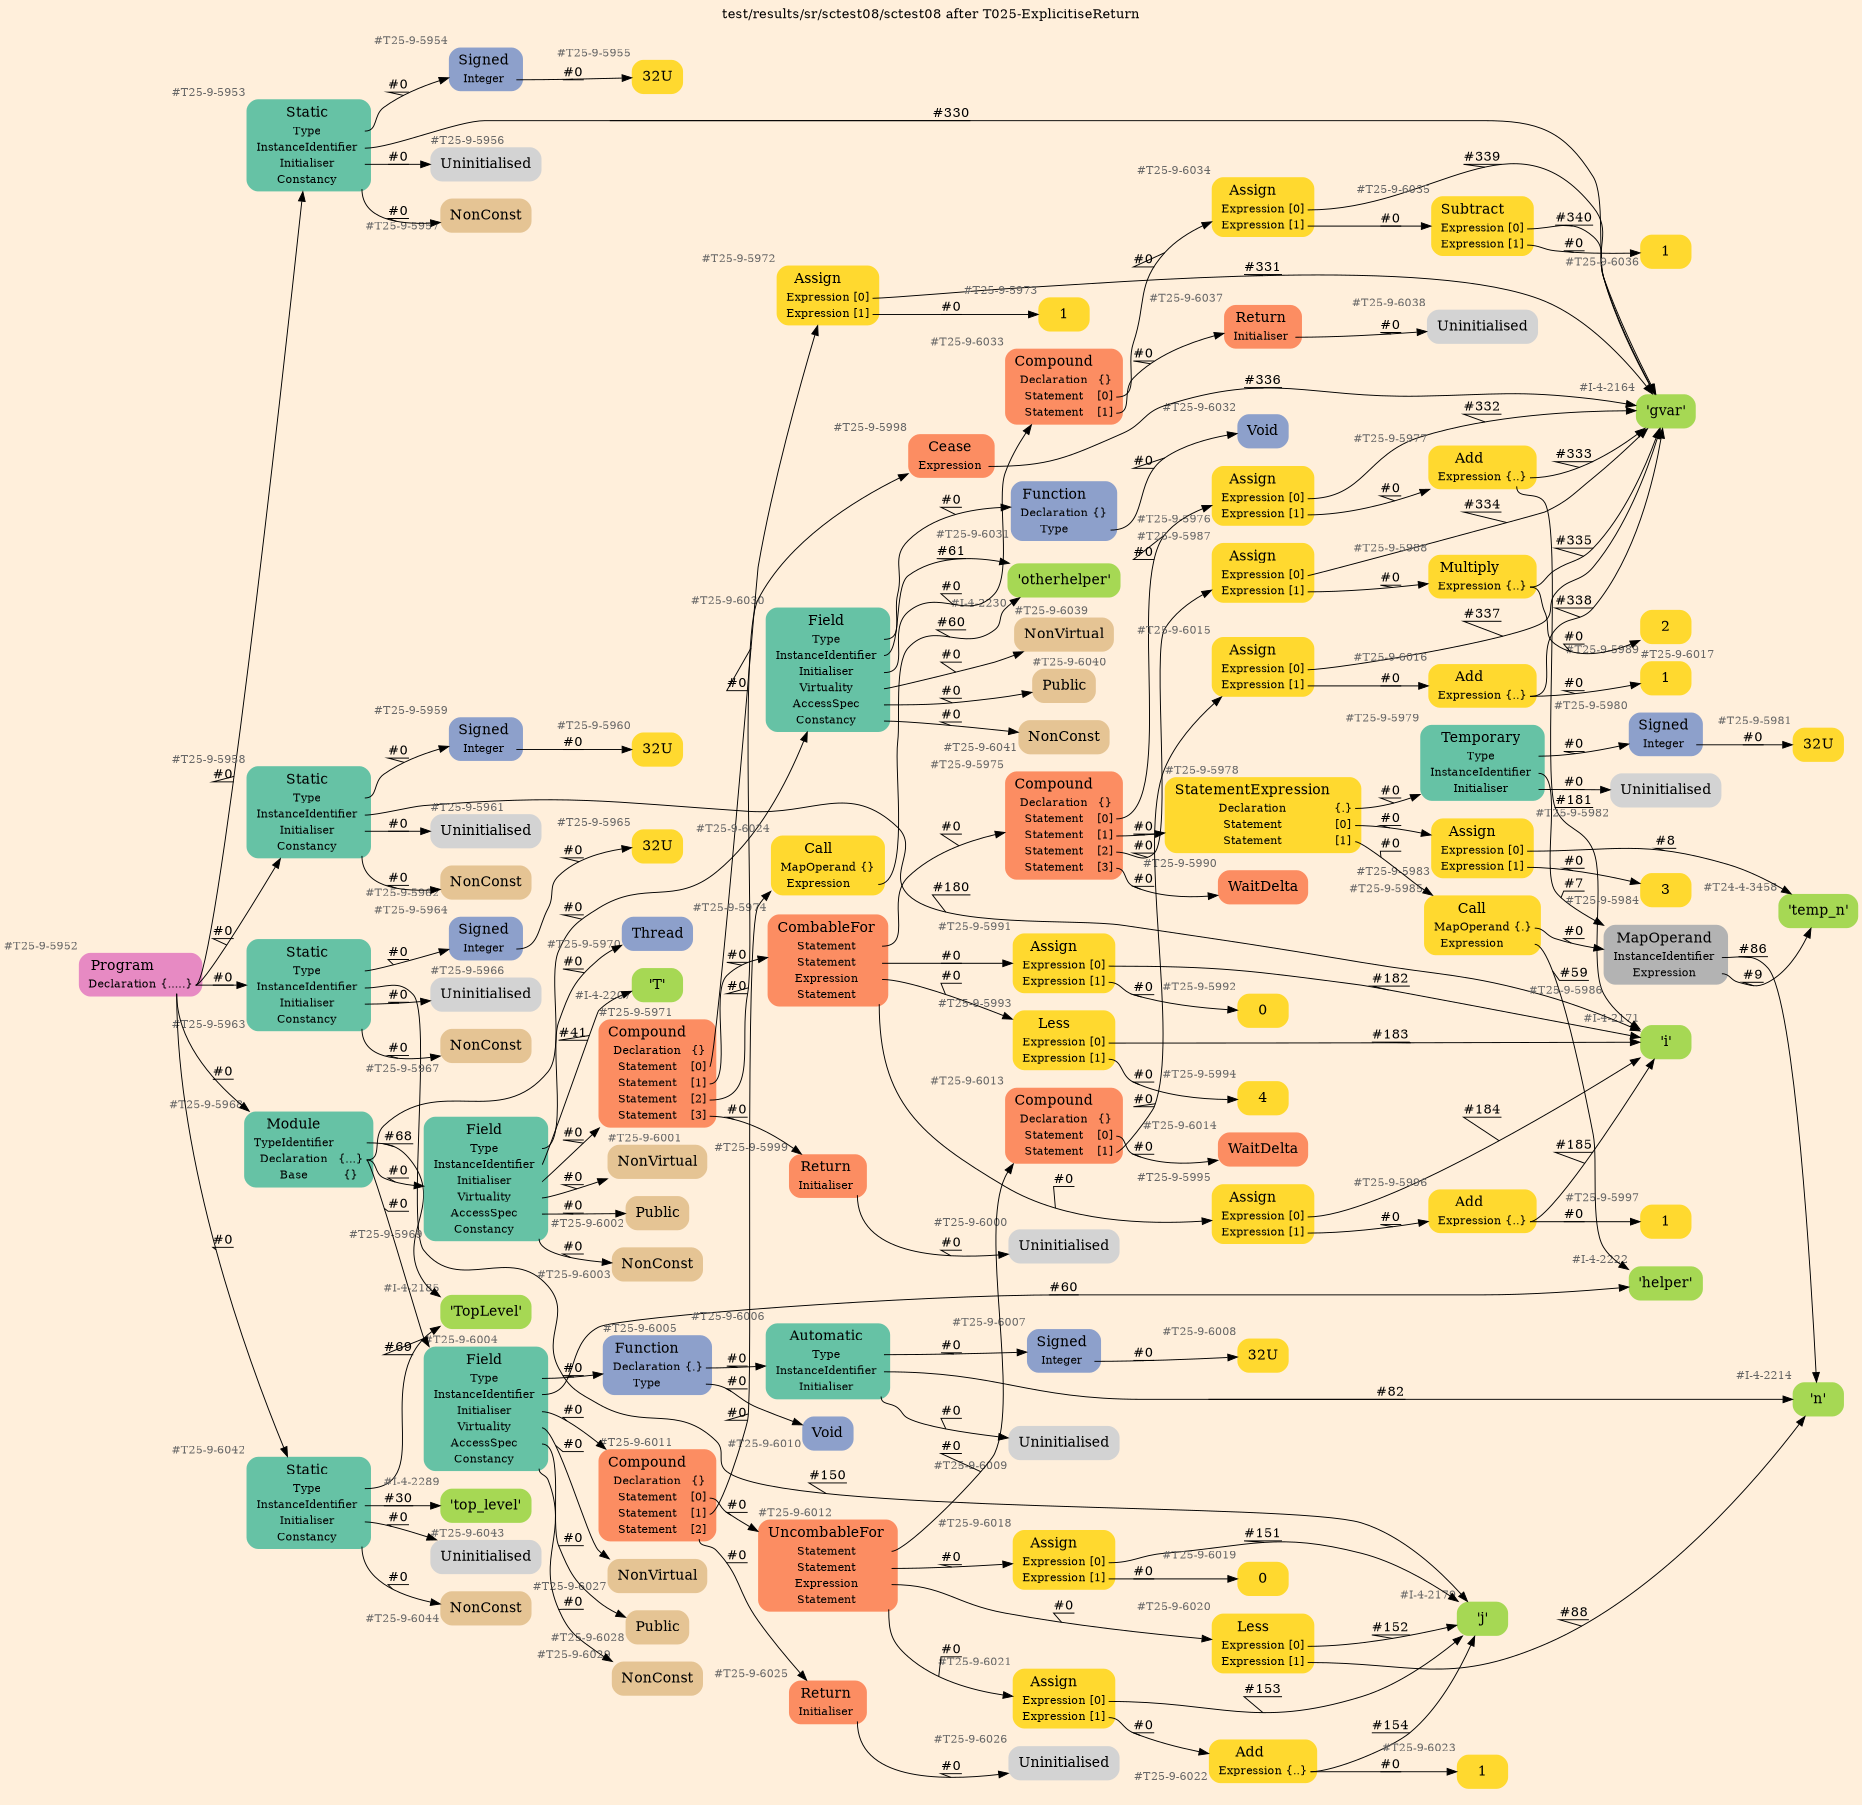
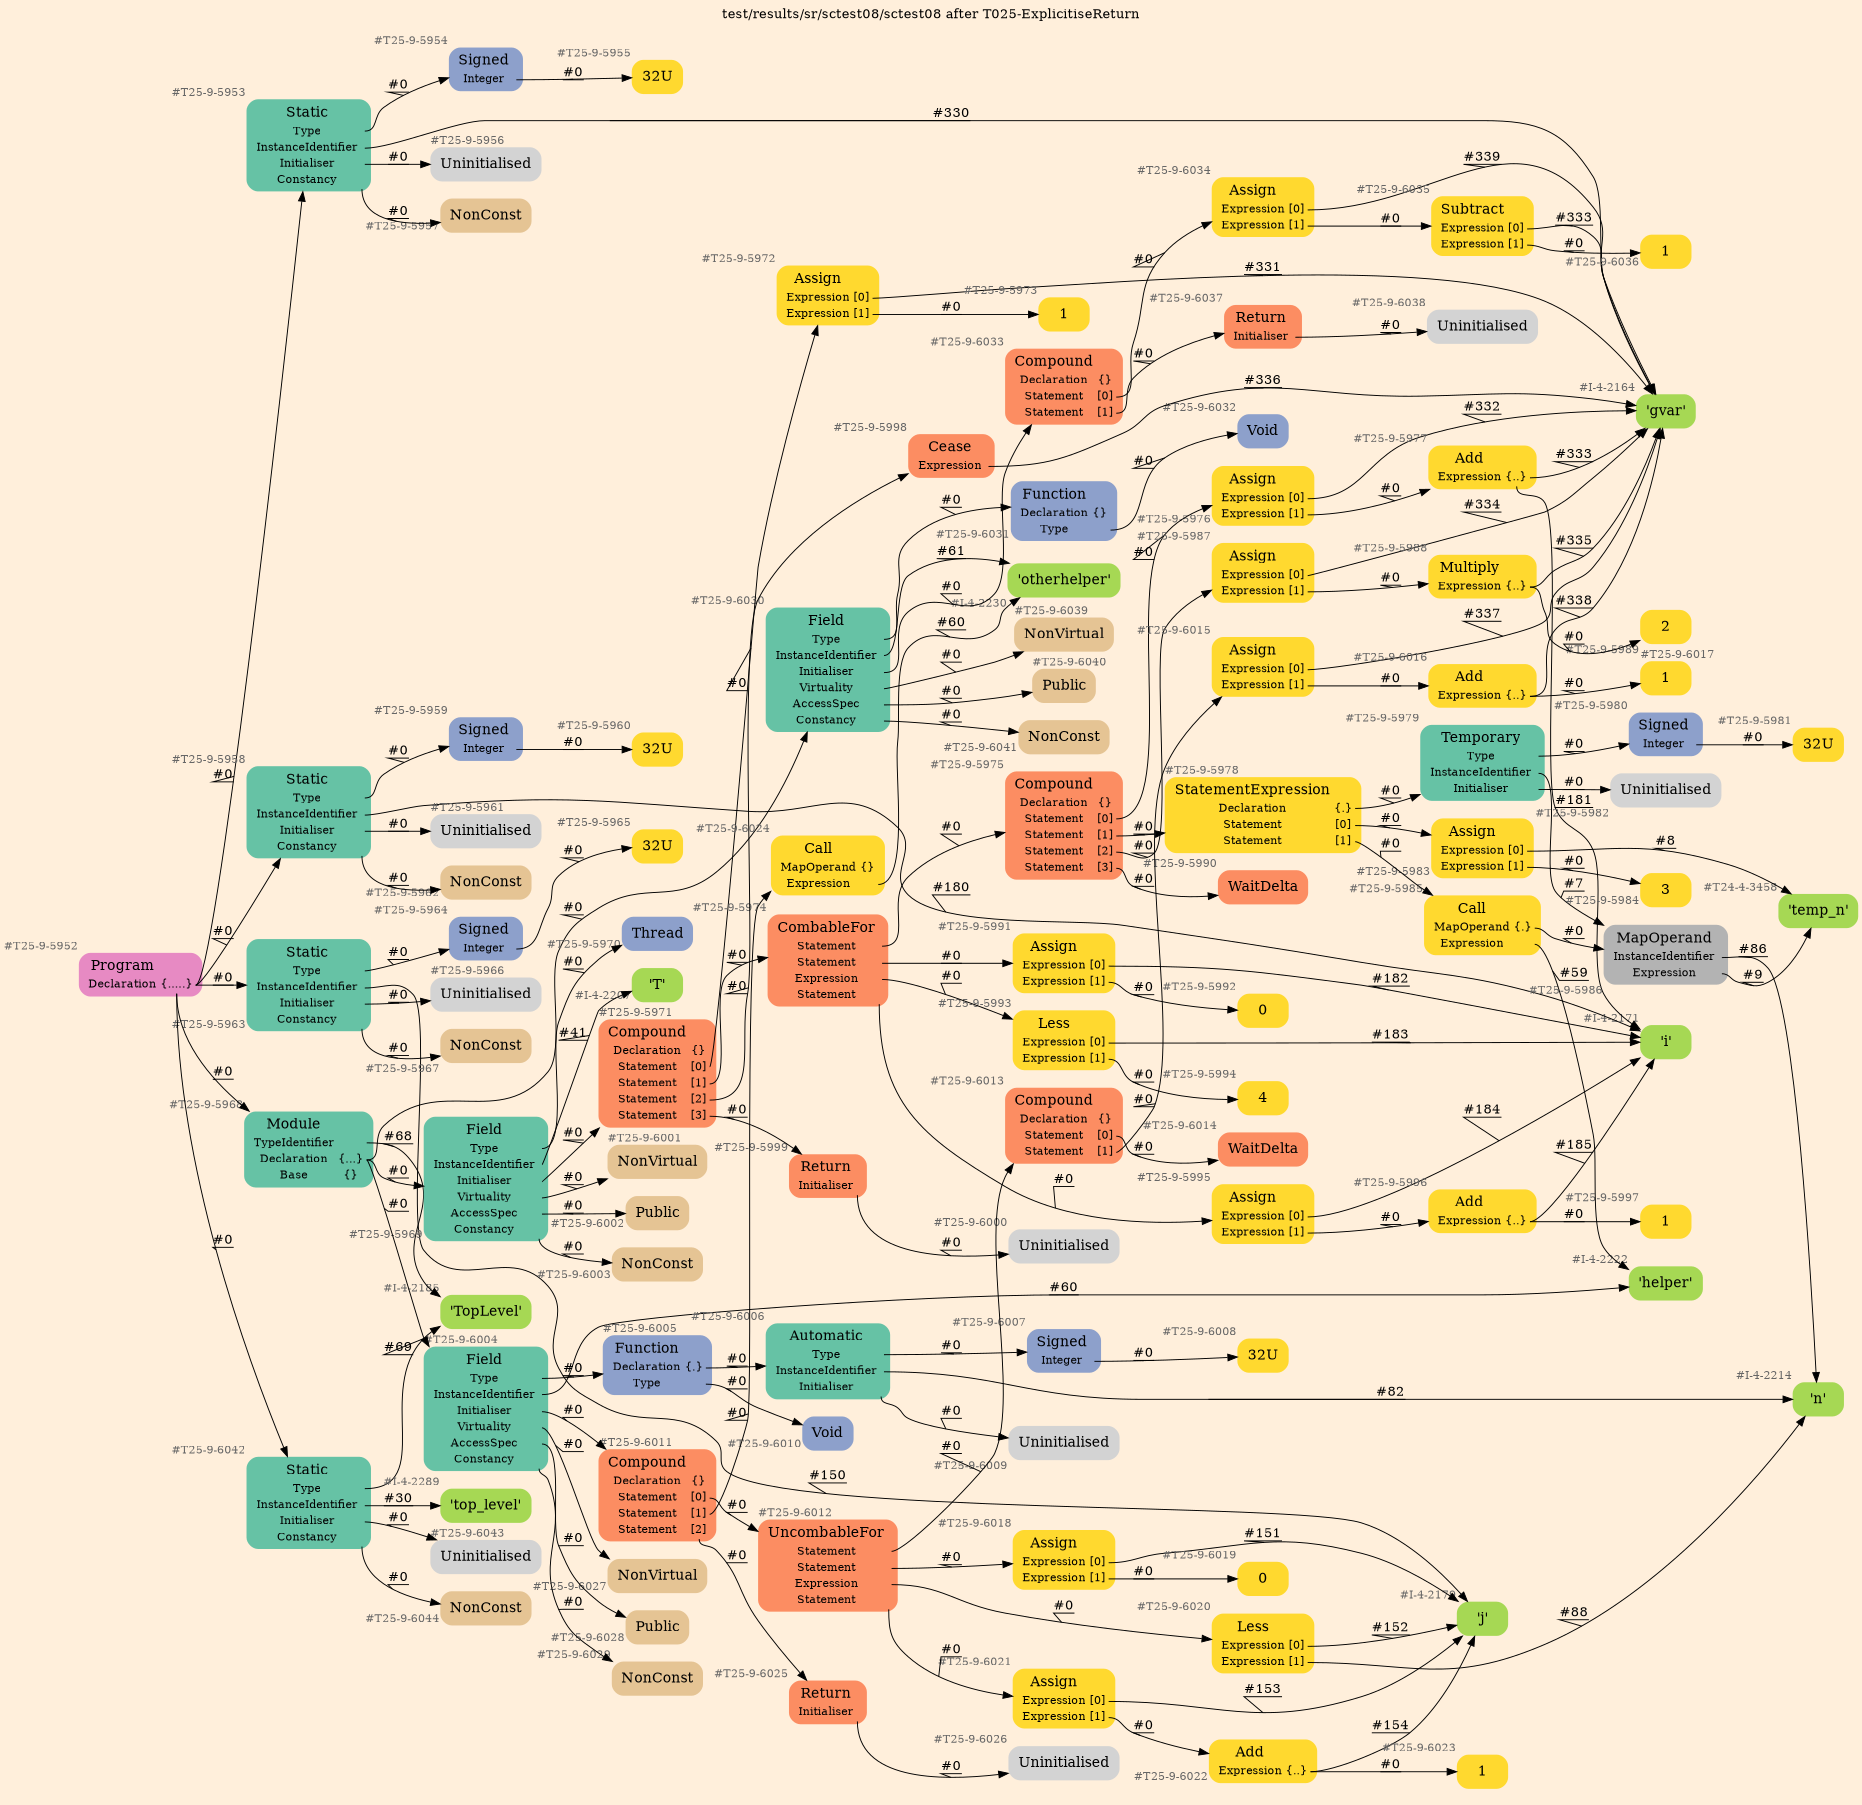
(1574, 218) -> (1574, 218)
